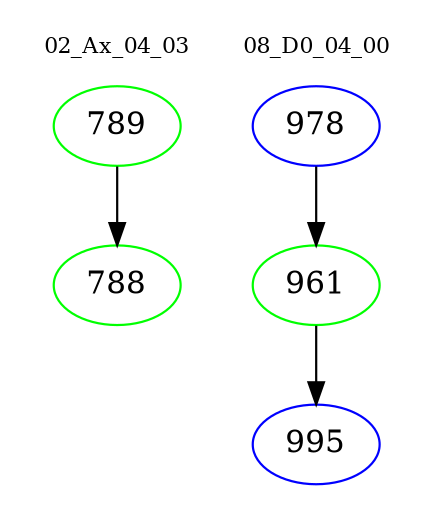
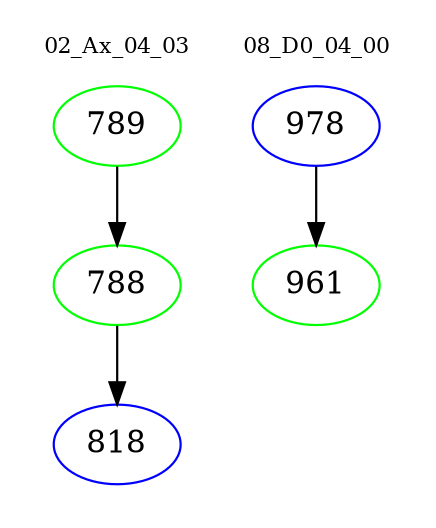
none -> (117, 444)
(316, 444) -> none
